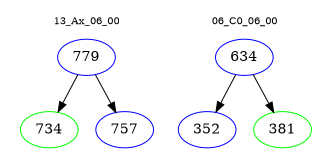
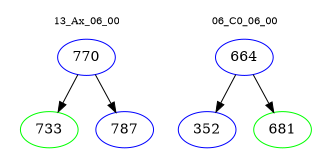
(86, 57) -> (86, 57)
(244, 57) -> (244, 57)
(49, 130) -> (49, 130)
(125, 130) -> (125, 130)
(283, 130) -> (283, 130)
